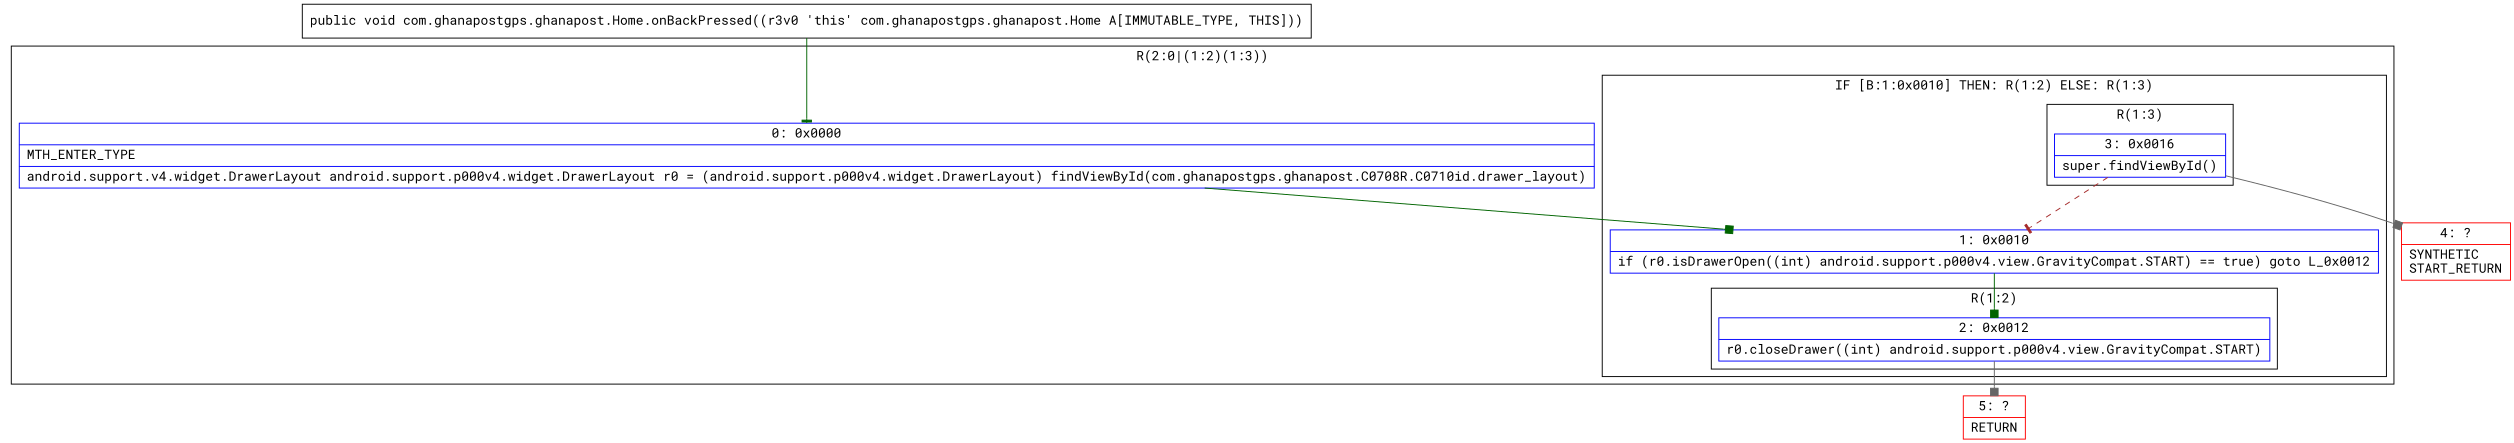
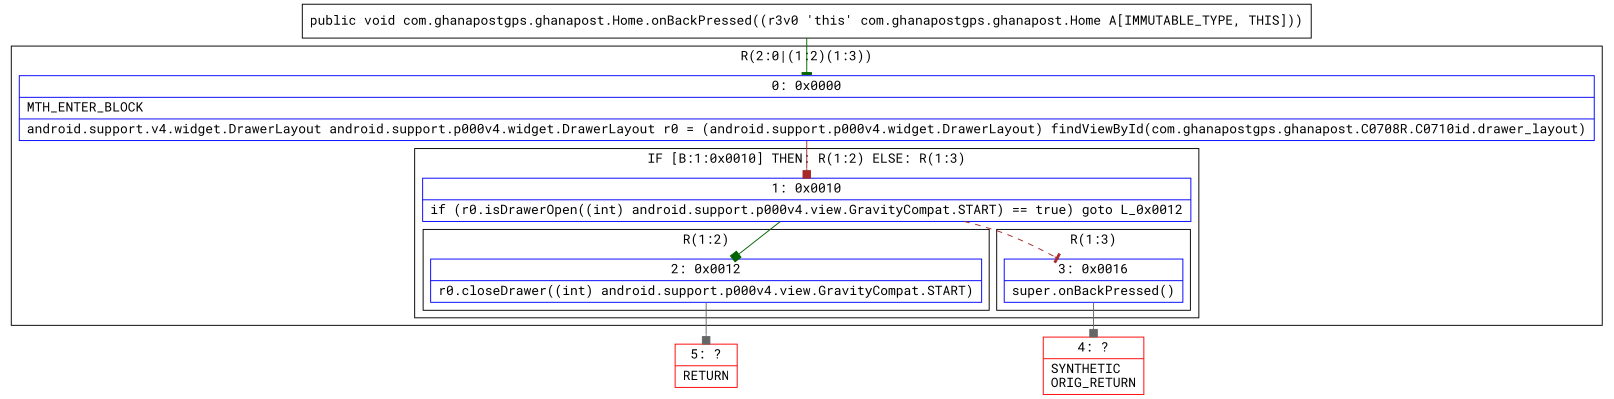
(81, 155) -> (85, 108)
(2140, 166) -> (1094, 291)
(2069, 202) -> (1011, 236)
(1464, 209) -> (807, 155)
(2456, 269) -> (1094, 383)
